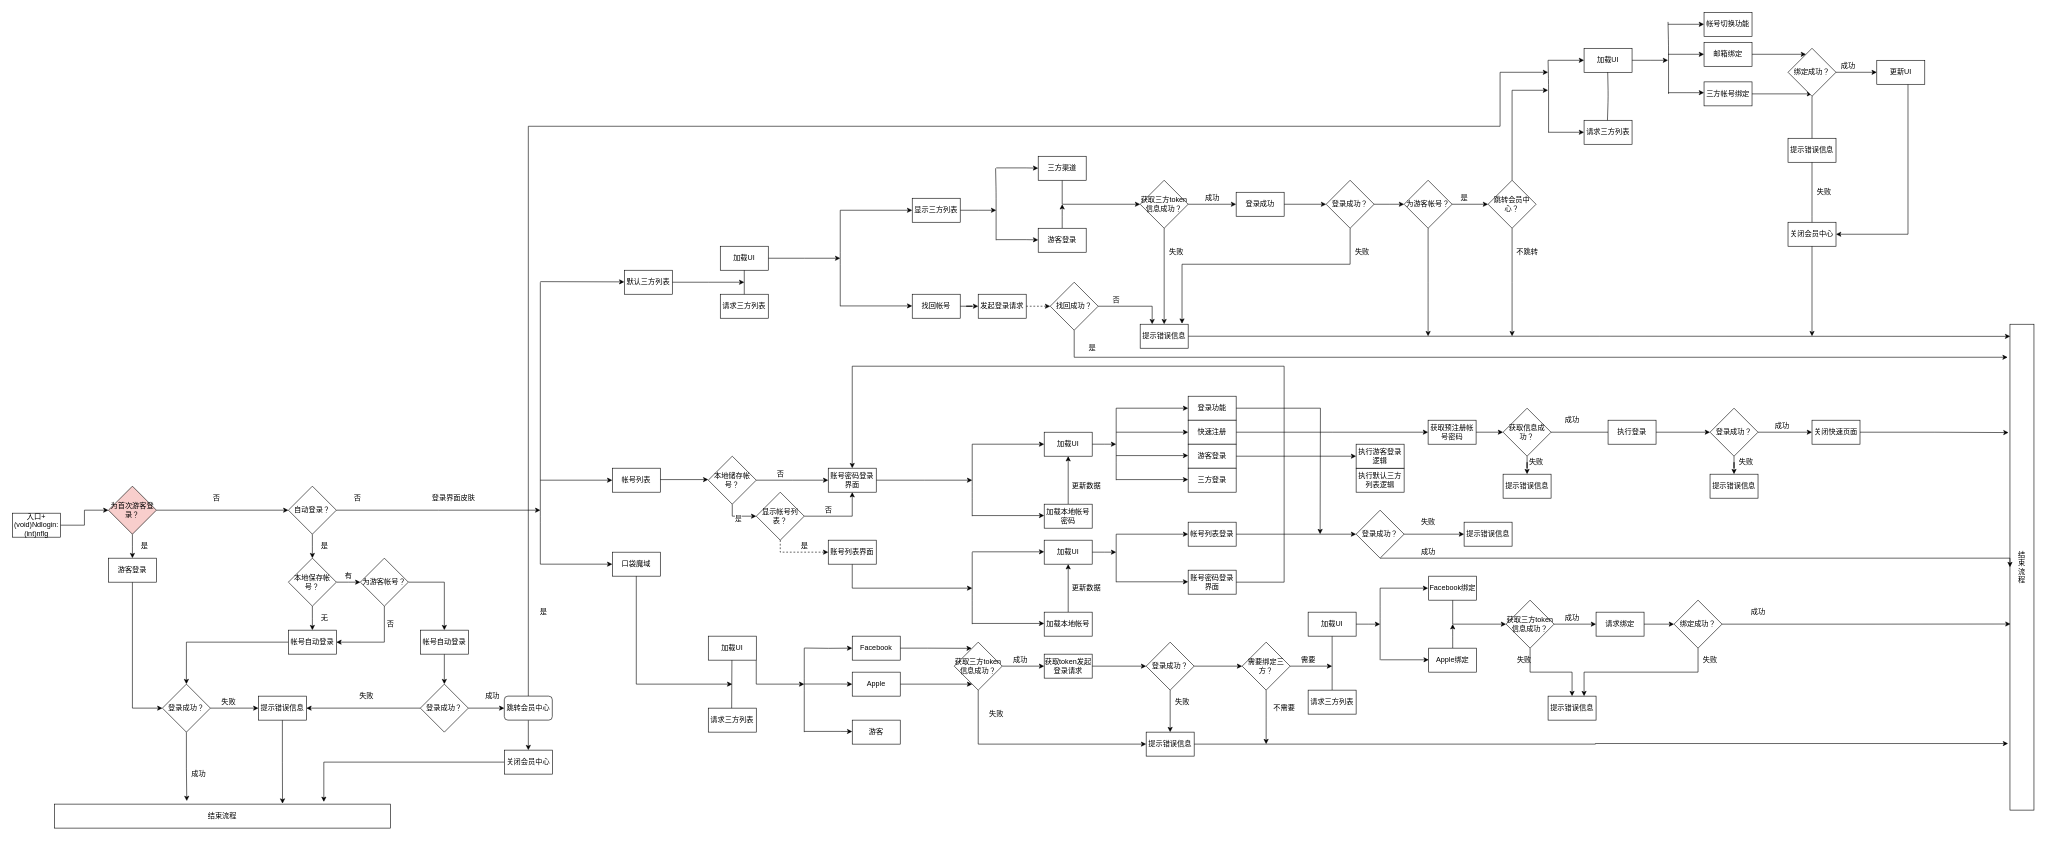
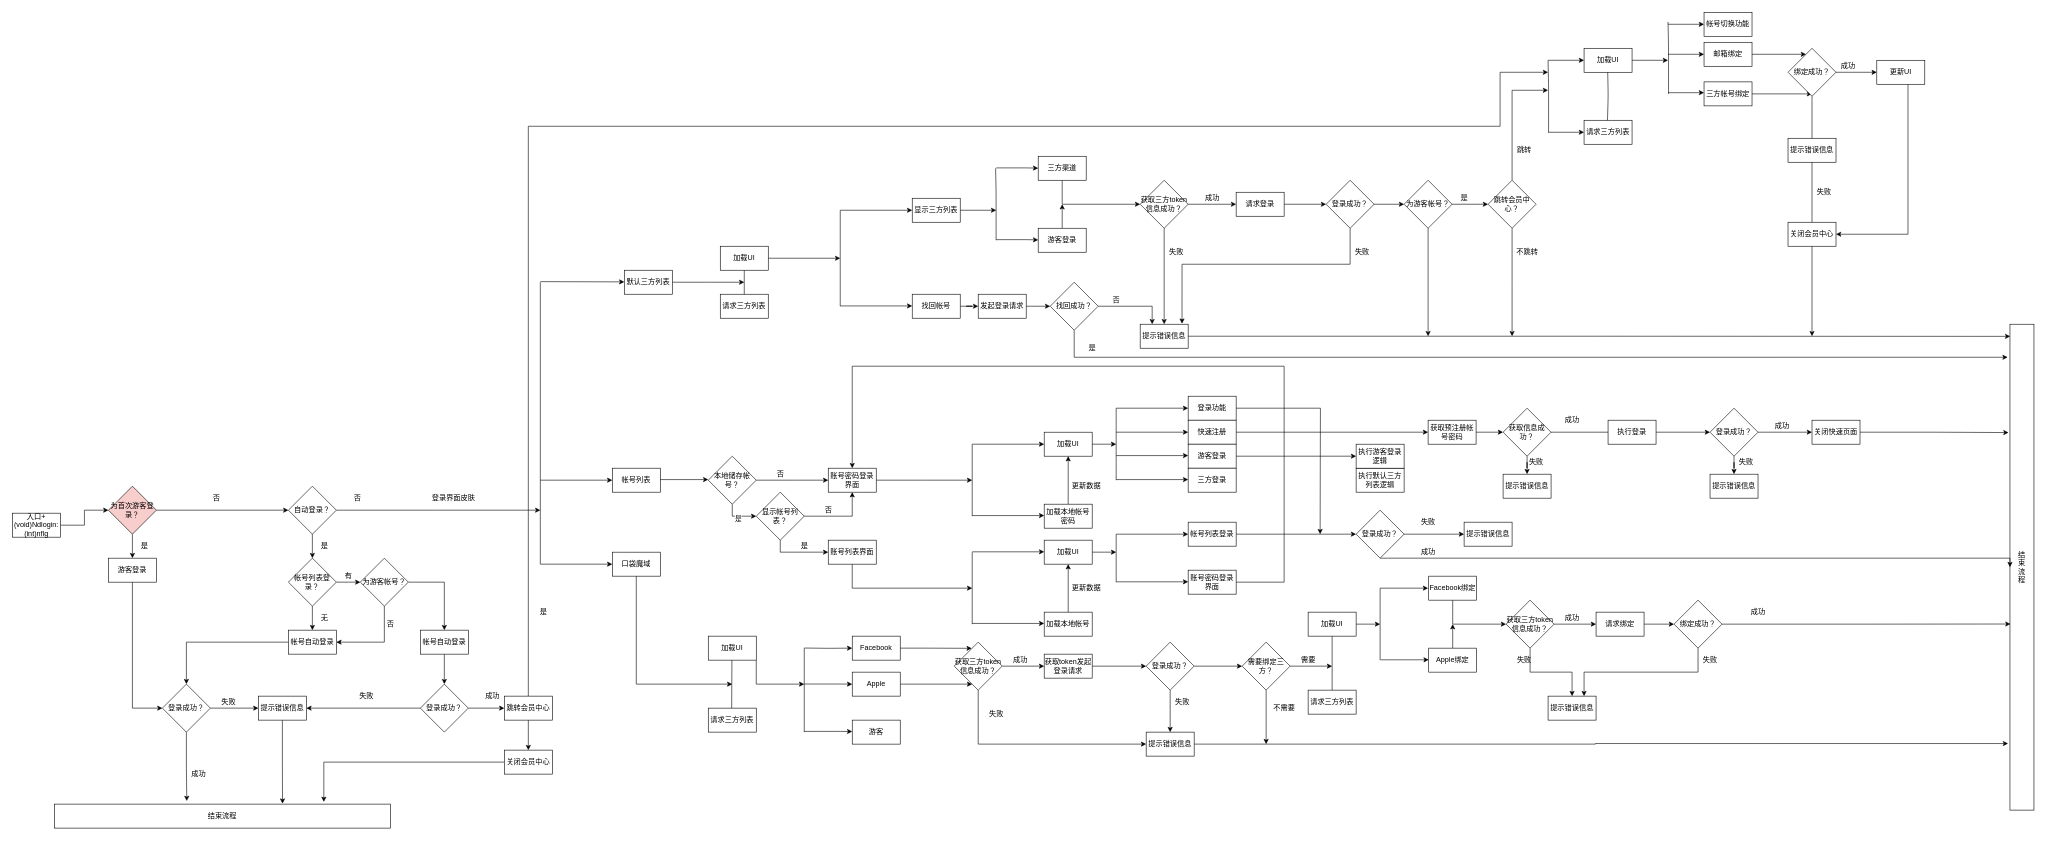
none -> (1524, 150)
(1260, 204) -> (1260, 204)
(1035, 306) -> (1035, 306)
(795, 552) -> (795, 552)
(312, 582) -> (312, 582)
(528, 708) -> (528, 708)
